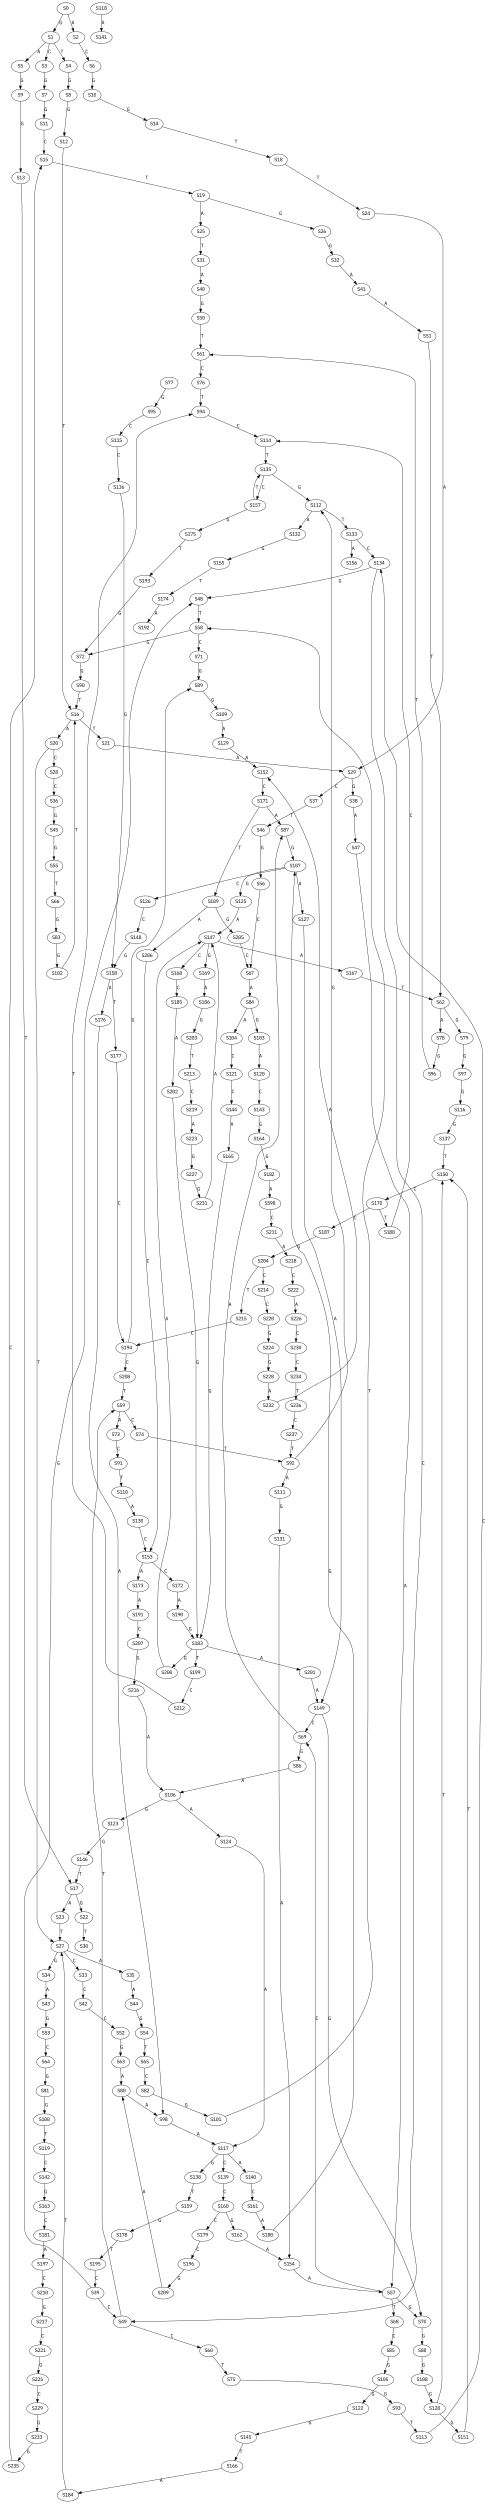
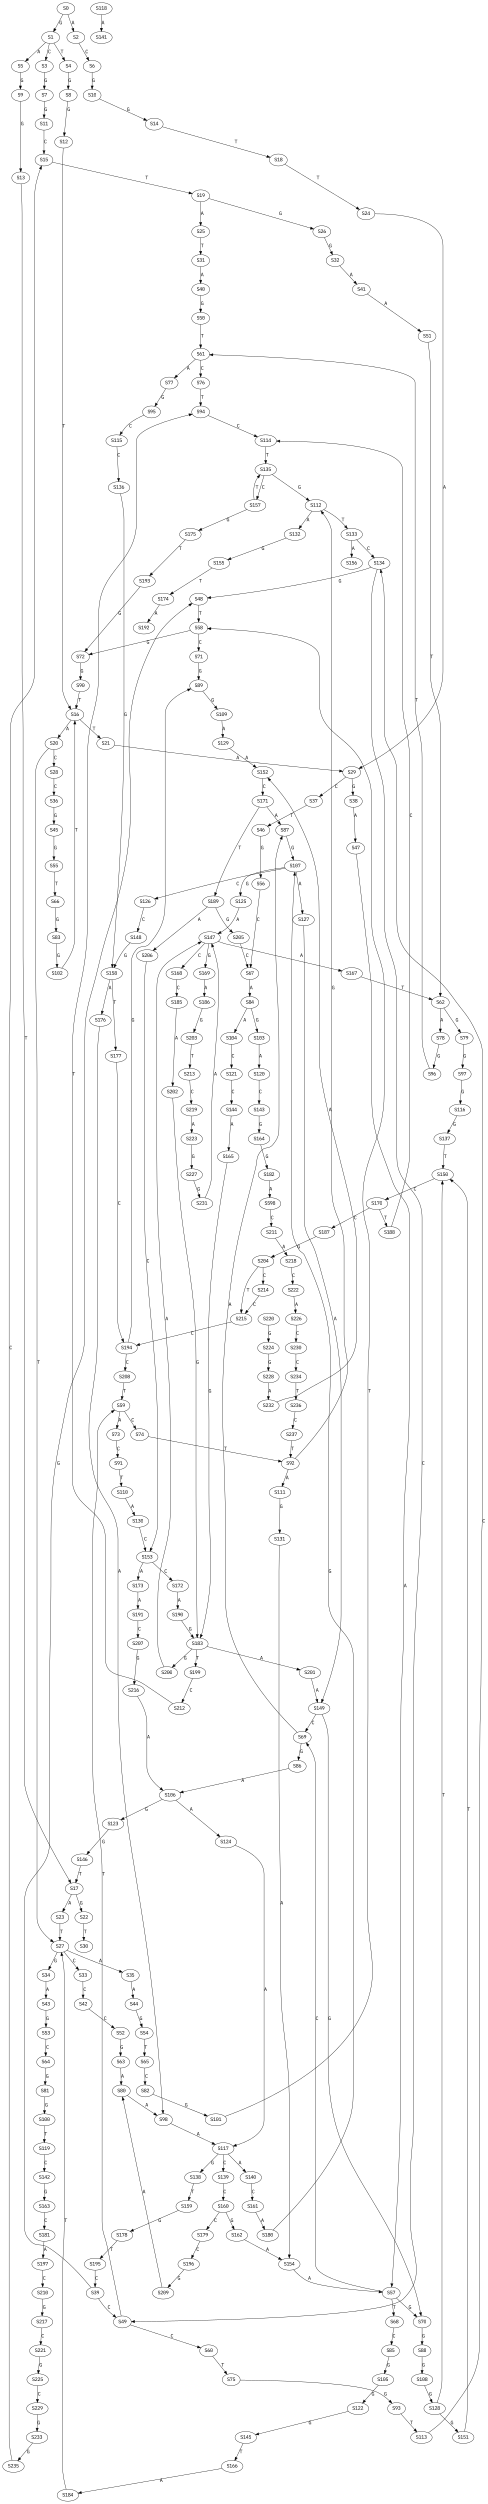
none -> (186, 367)
(266, 1303) -> (253, 1303)
